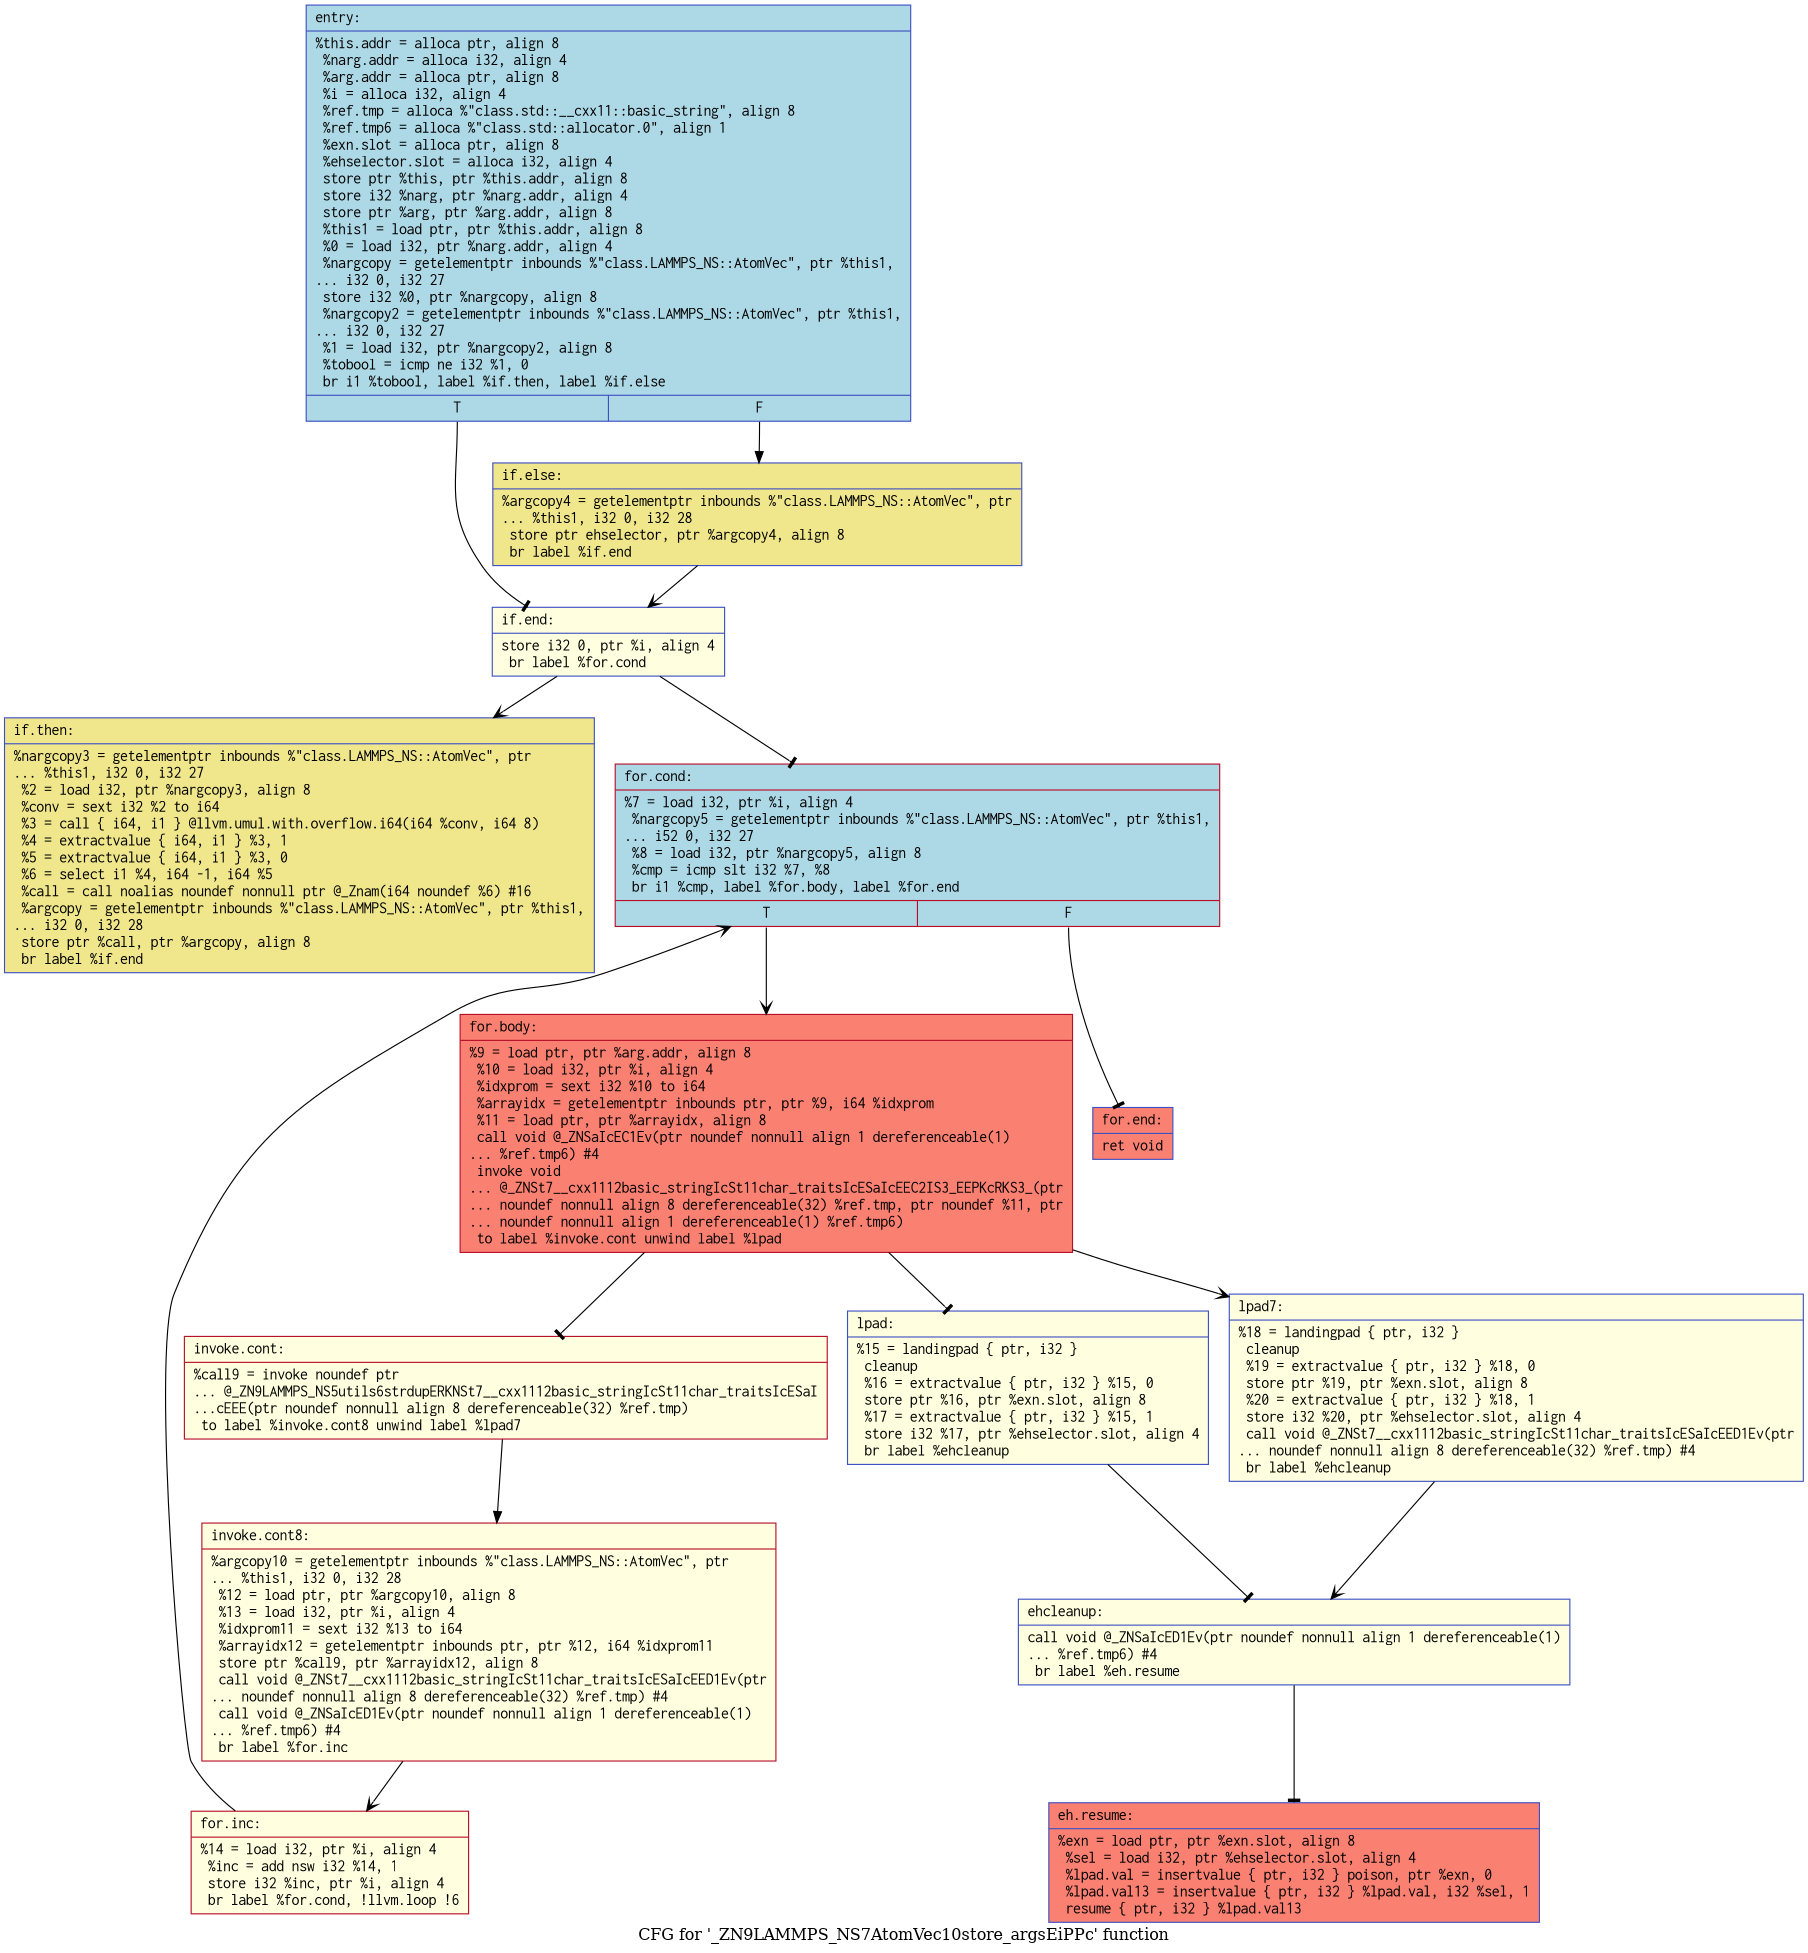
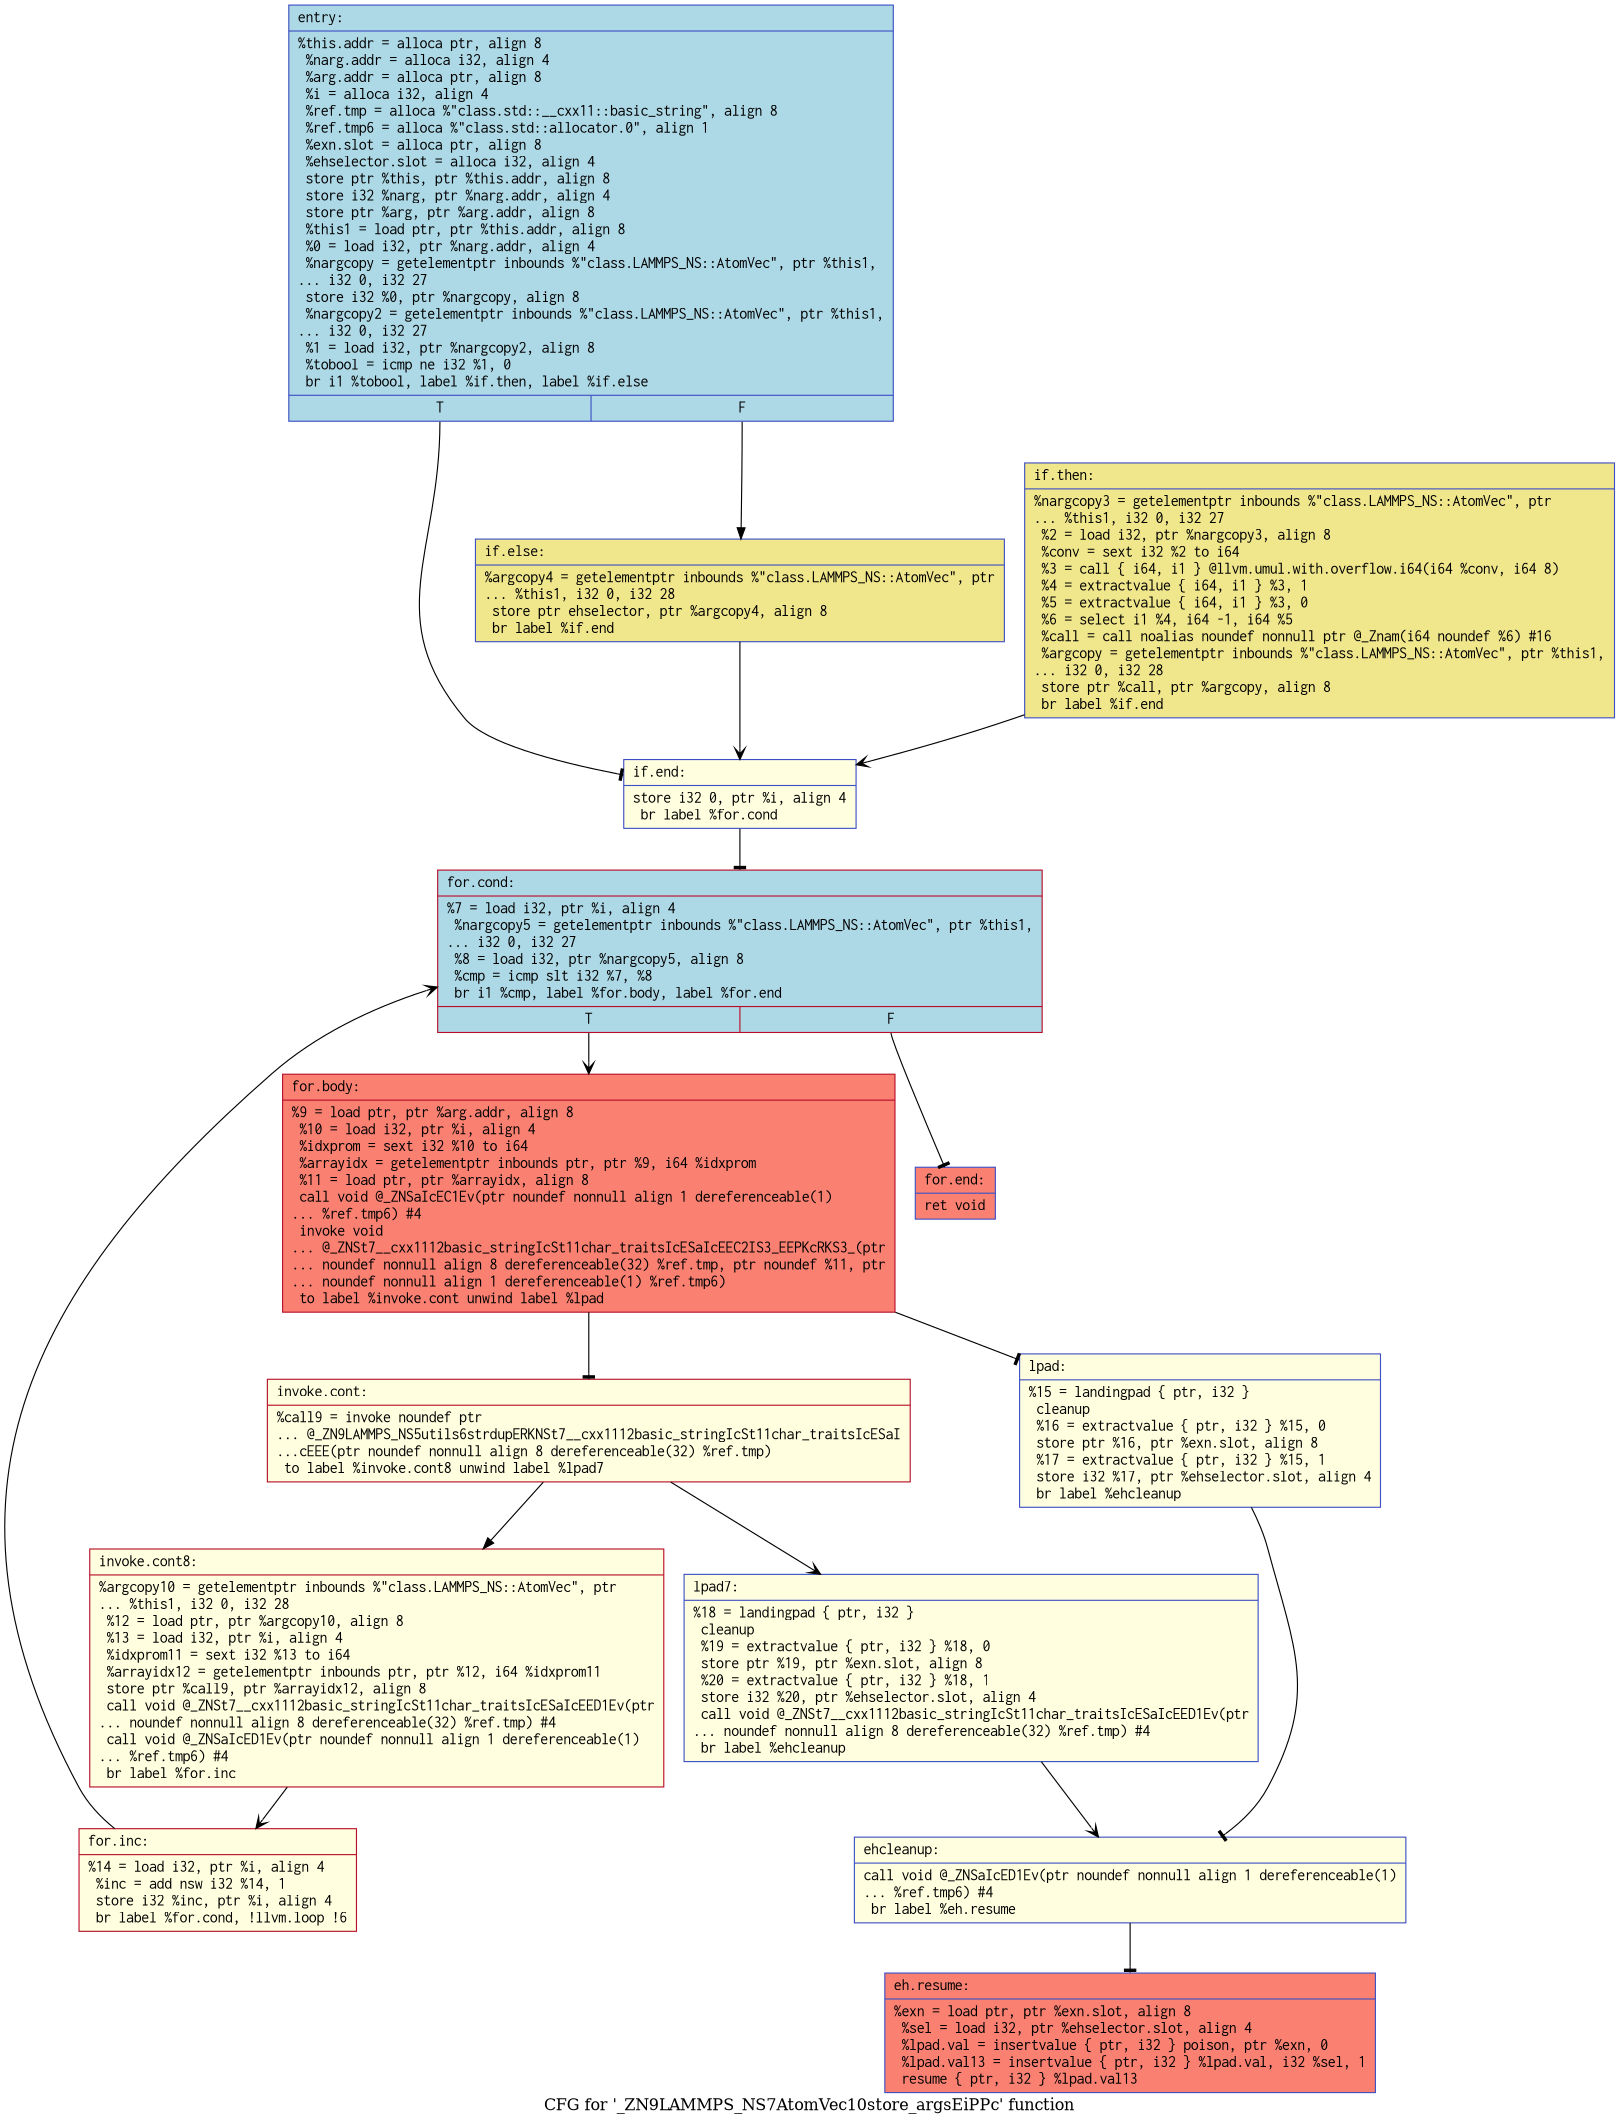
(530, 694) -> (946, 740)
(689, 836) -> (512, 942)
(1145, 1273) -> (741, 1525)
